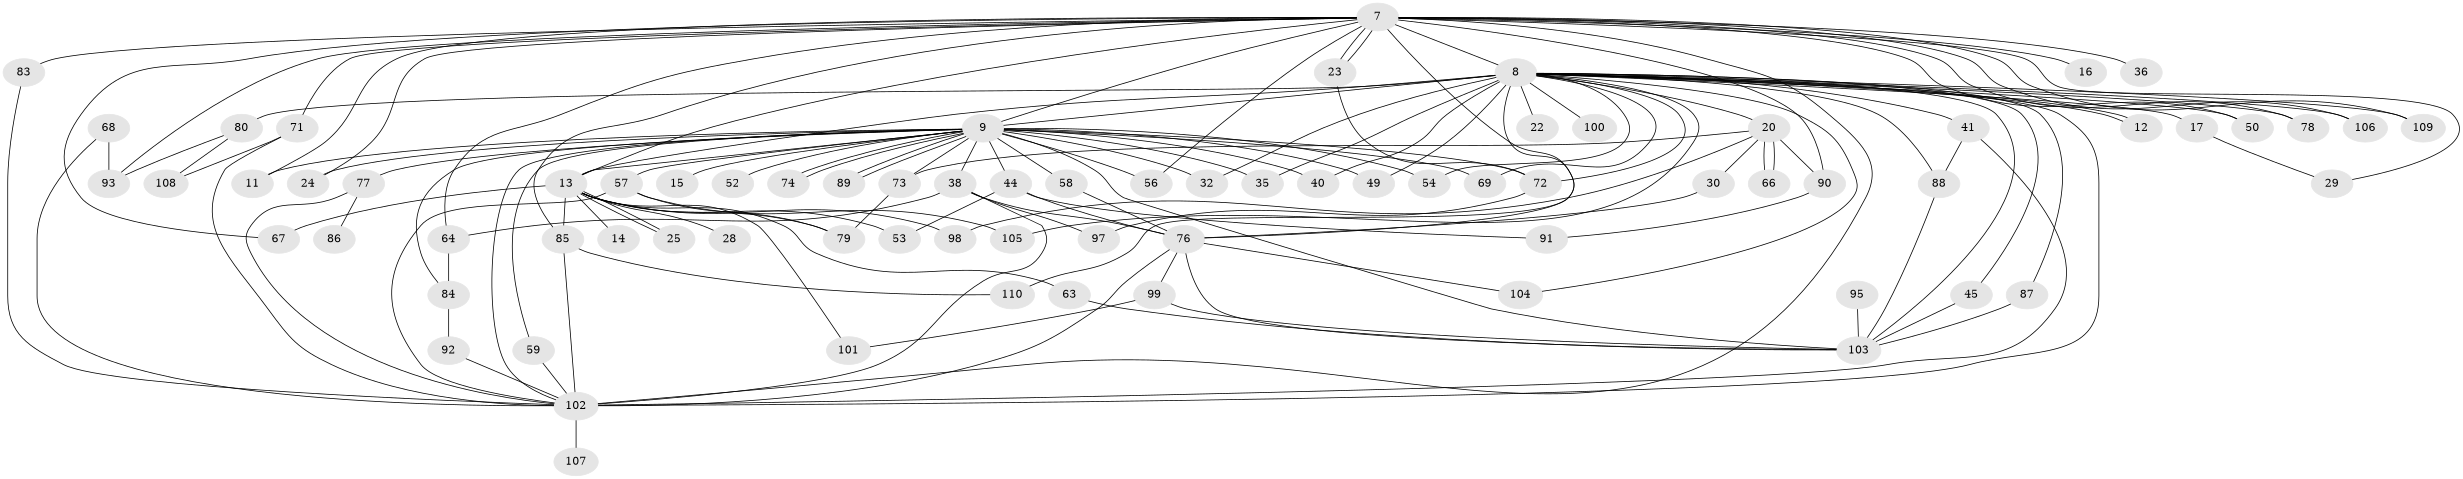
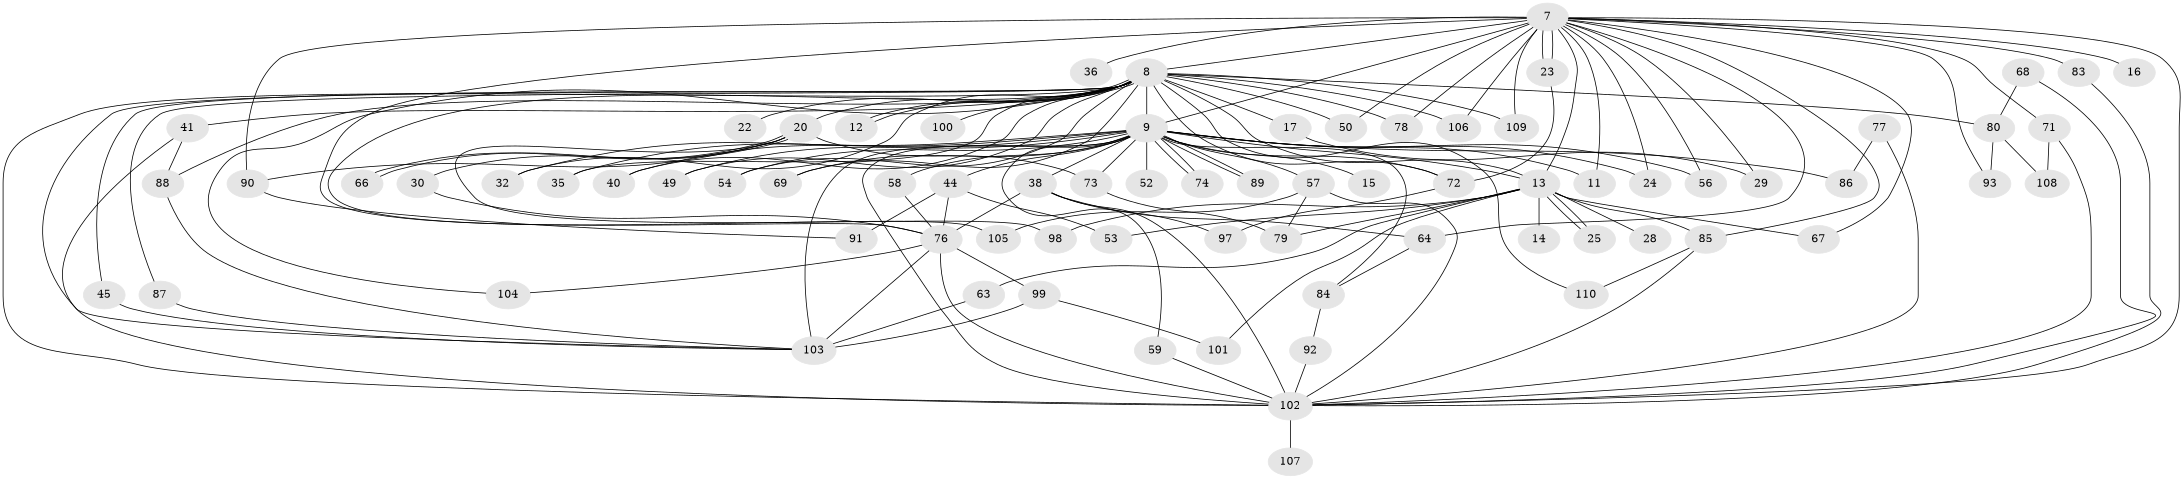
(670, 142) -> (1498, 151)
(109, 156) -> (2007, 103)
(1857, 295) -> none
